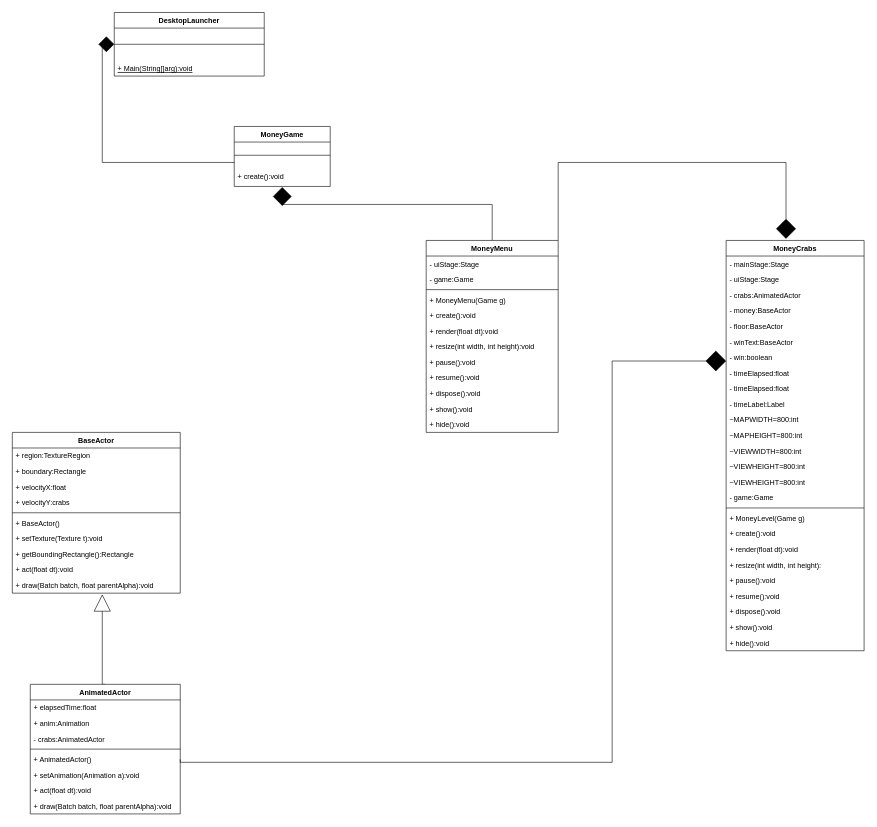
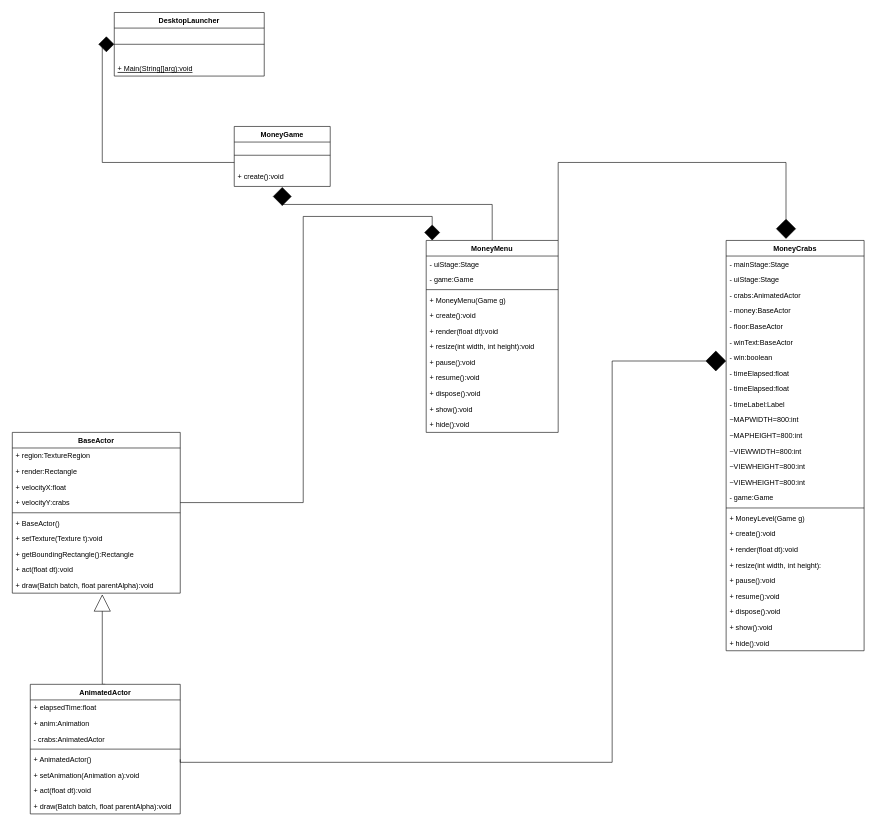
none -> (371, 216)
(53, 472) -> (49, 472)
